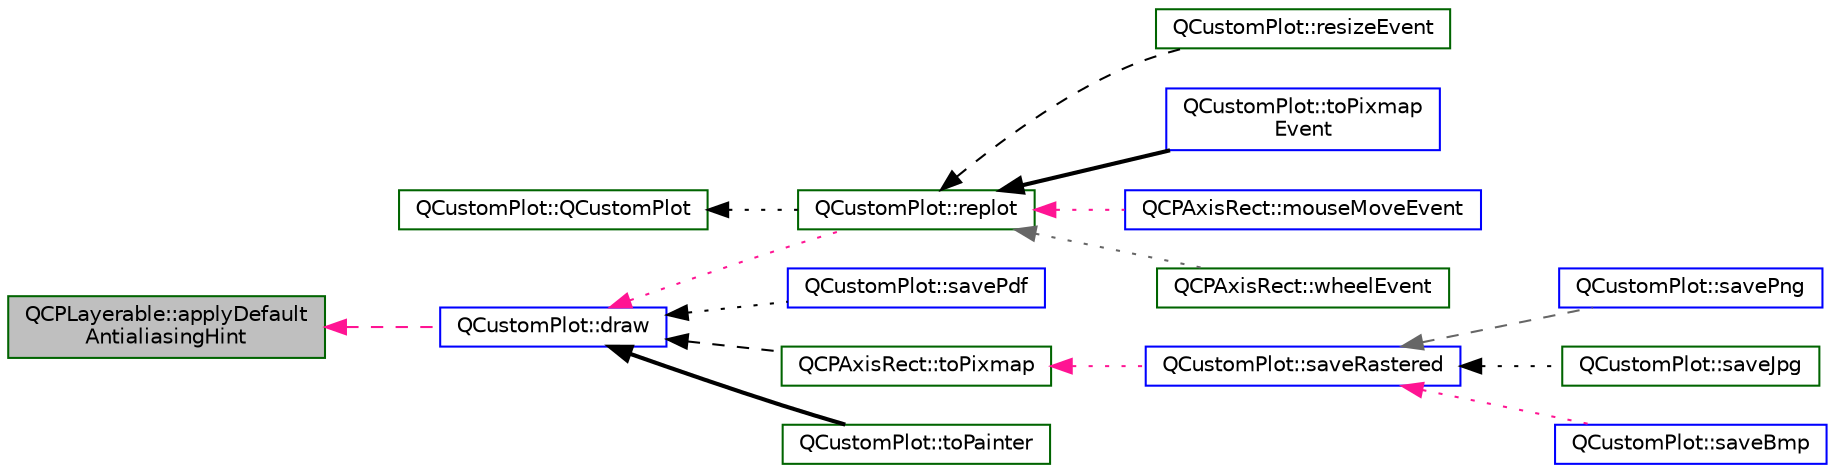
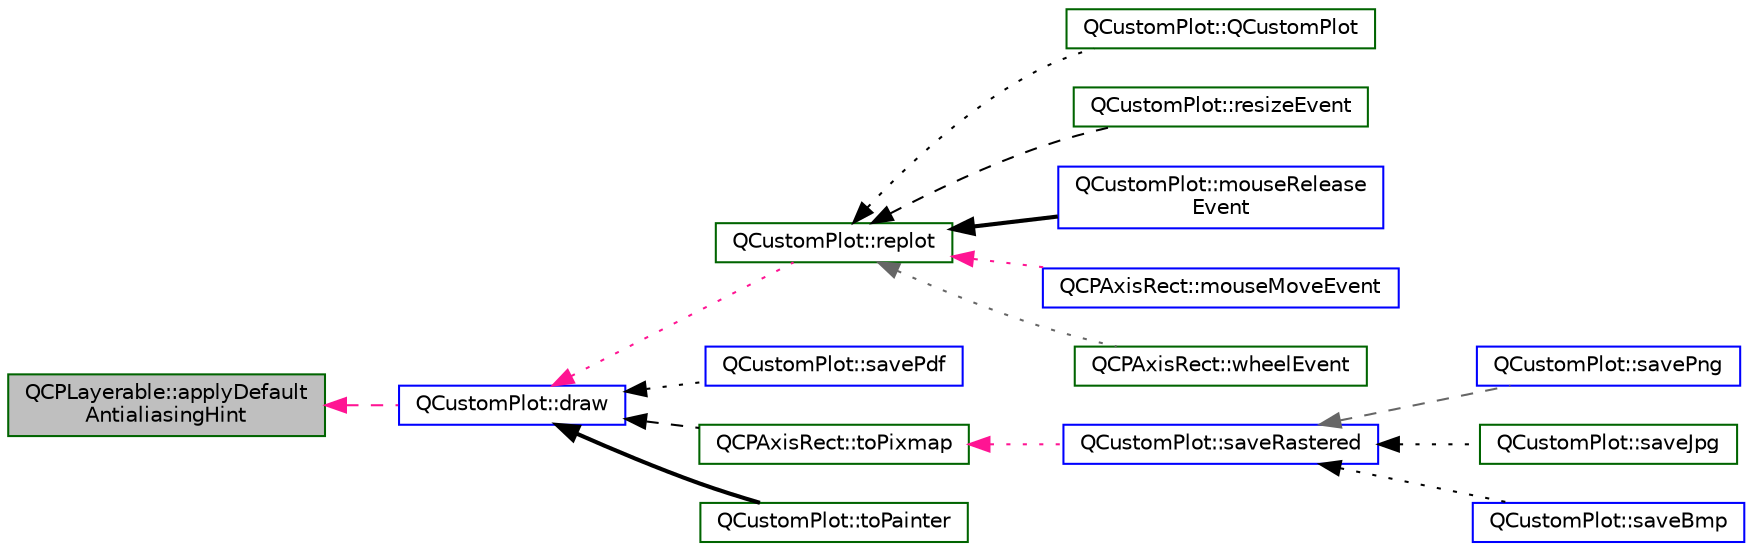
(1303, 119) -> (1221, 197)
(763, 210) -> (971, 113)
(1507, 407) -> (1425, 486)
